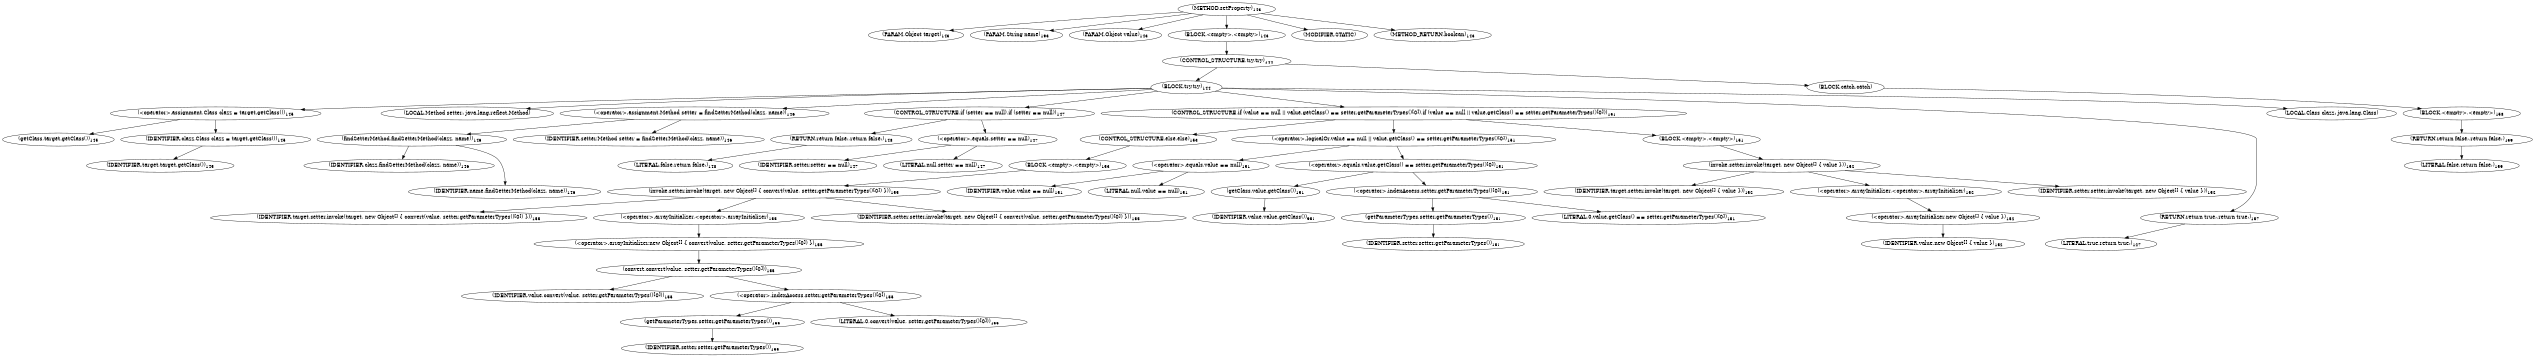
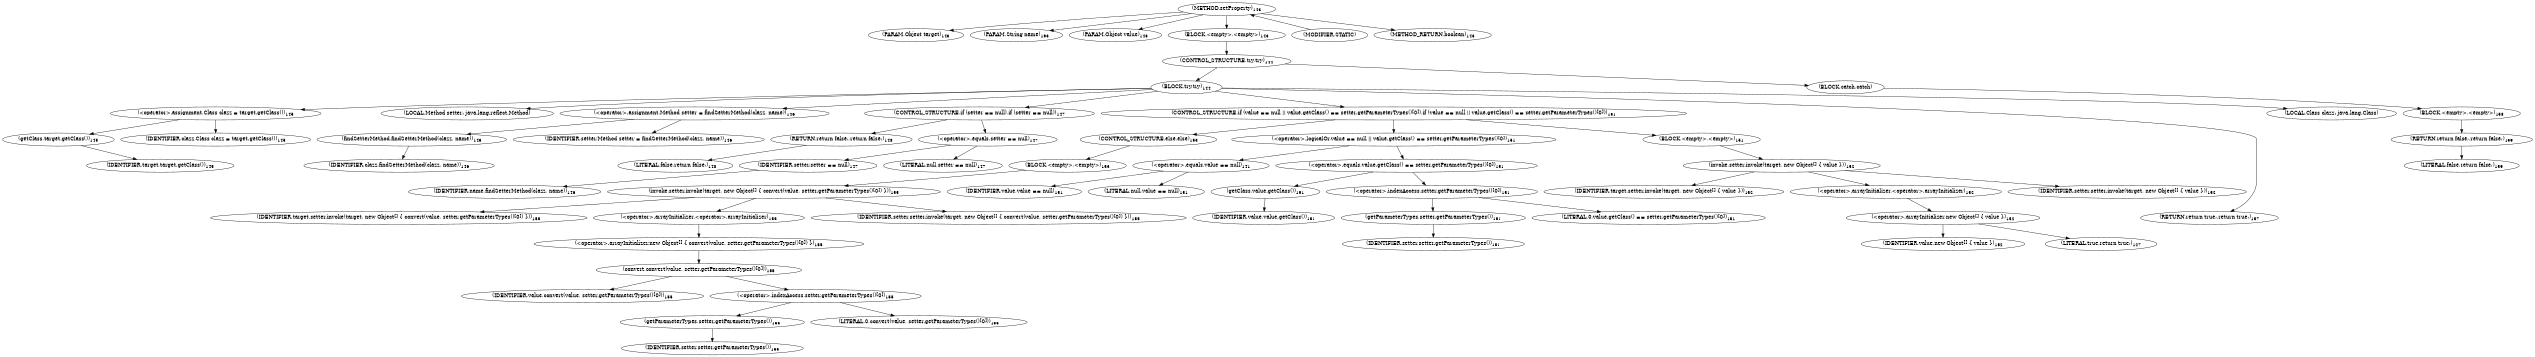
(1276, 22) -> (1282, 23)
(190, 152) -> (107, 152)
(489, 154) -> (663, 178)
(1246, 165) -> (1246, 165)
(1311, 217) -> (1311, 217)
(2157, 231) -> (2022, 231)
